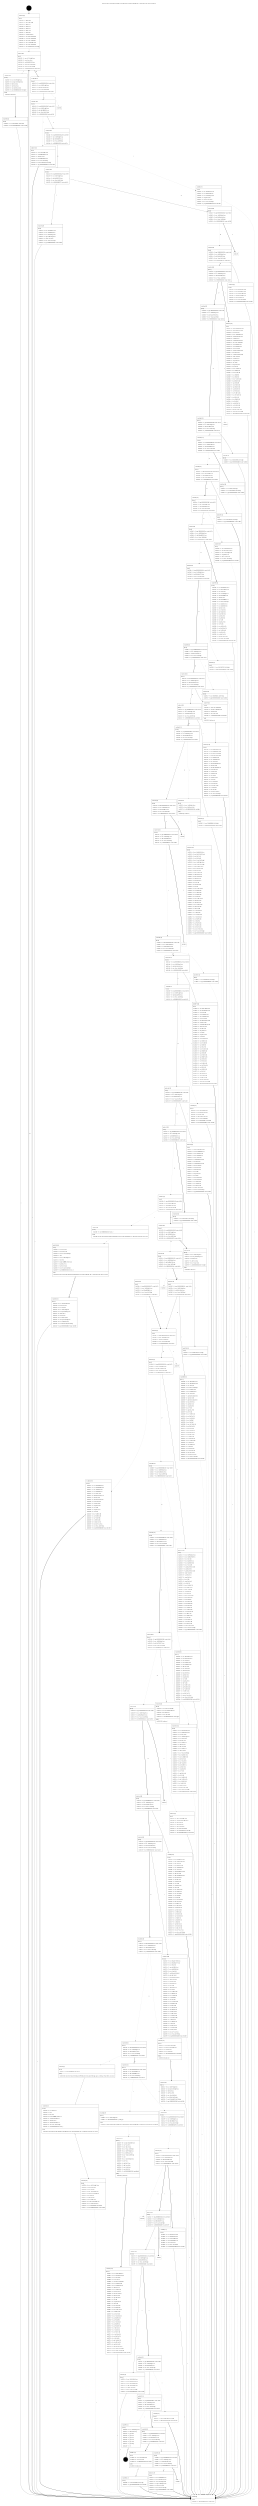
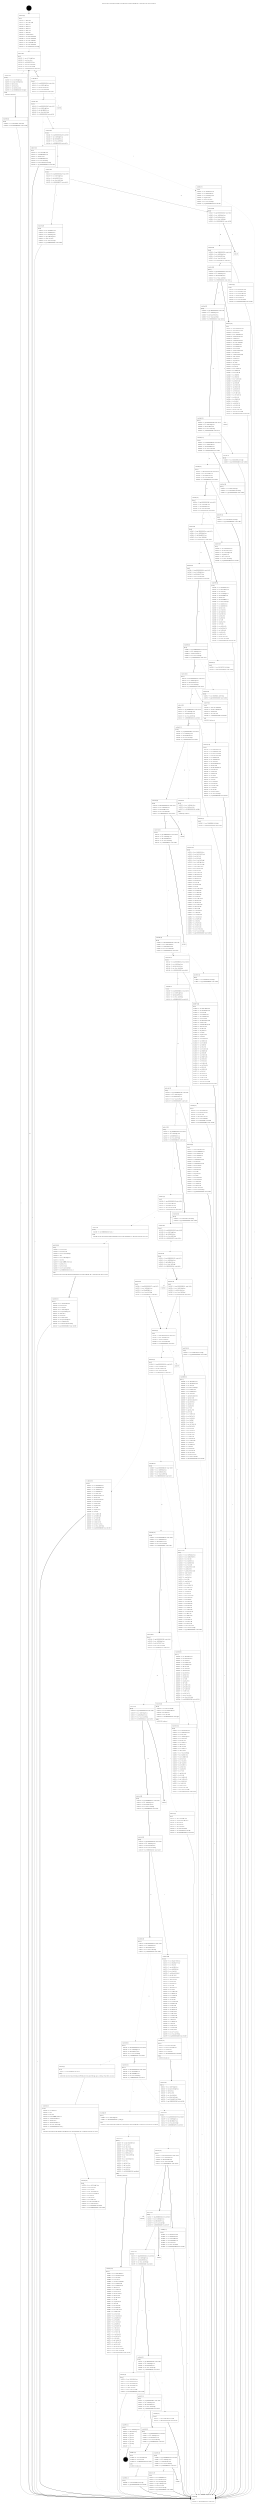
(195, 1260) -> none
(180, 1894) -> none
